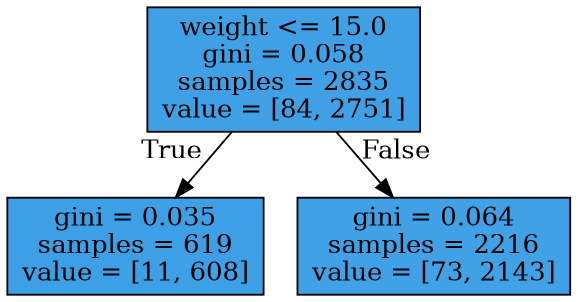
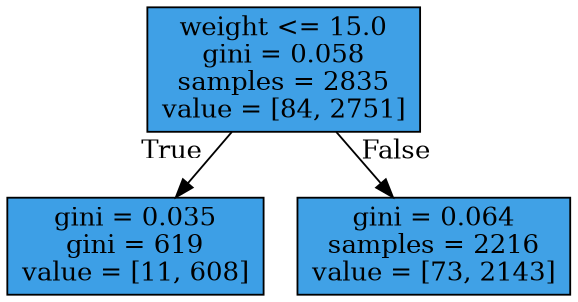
(135, 246) -> (135, 246)
